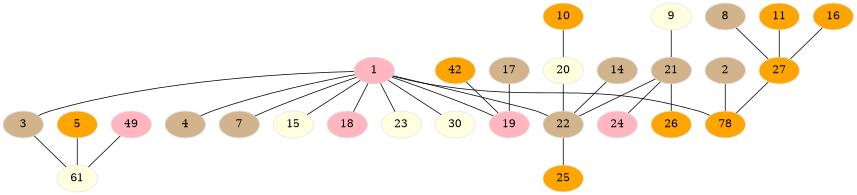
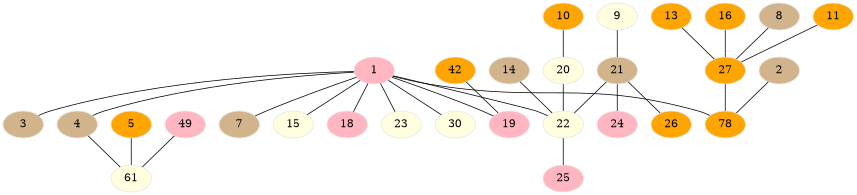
none -> (671, 16)
(509, 70) -> none
(563, 124) -> (563, 124)
(50, 151) -> (104, 151)
(563, 178) -> (563, 178)
